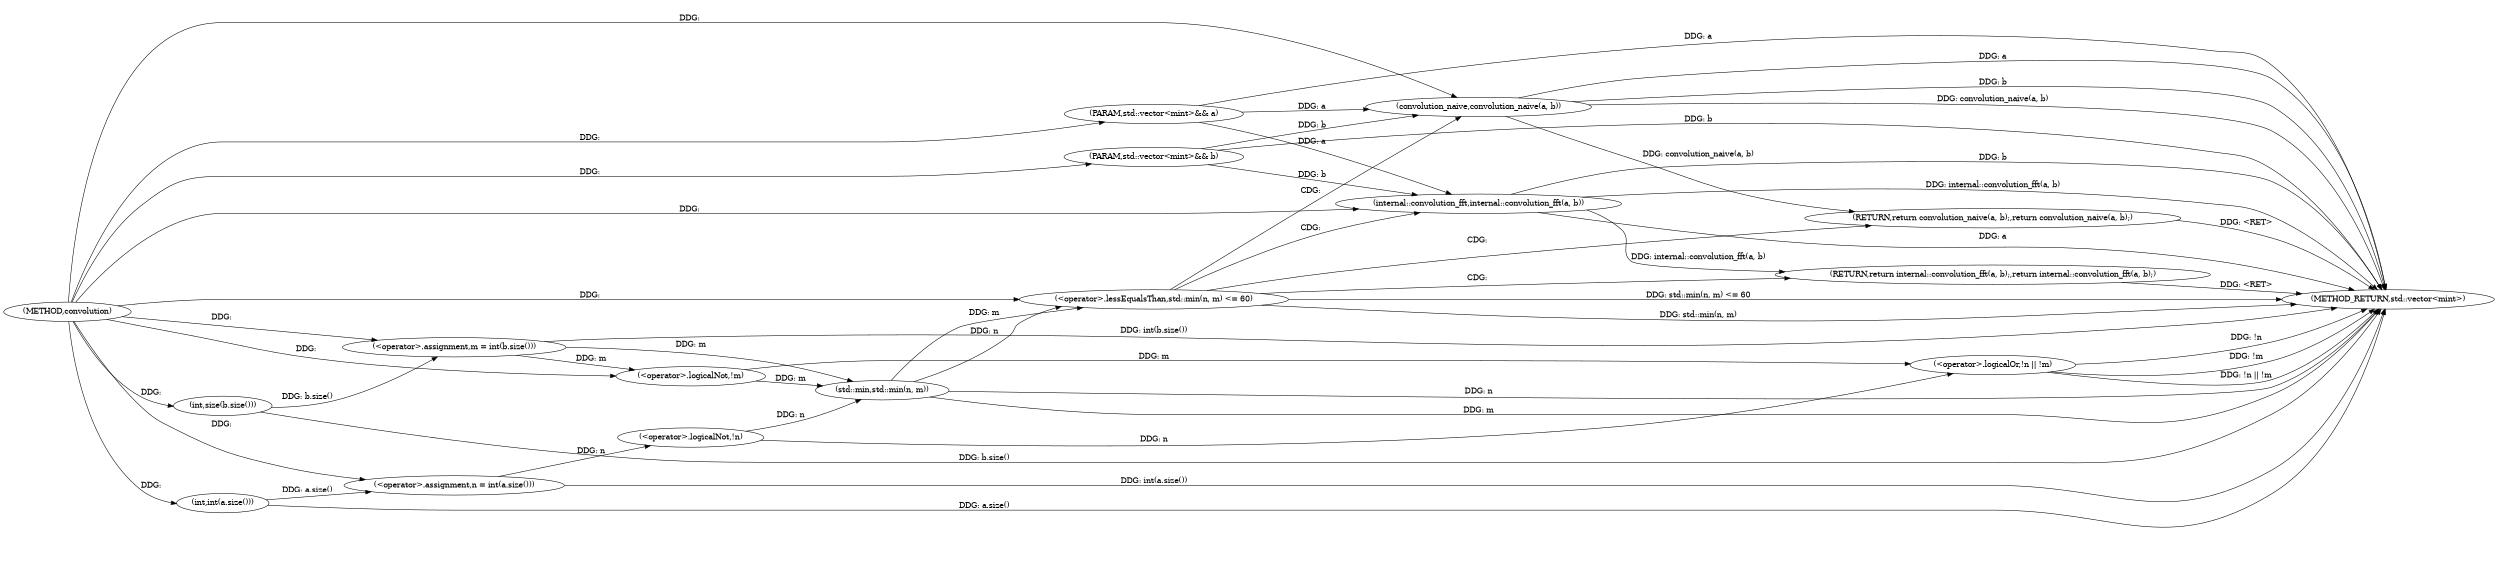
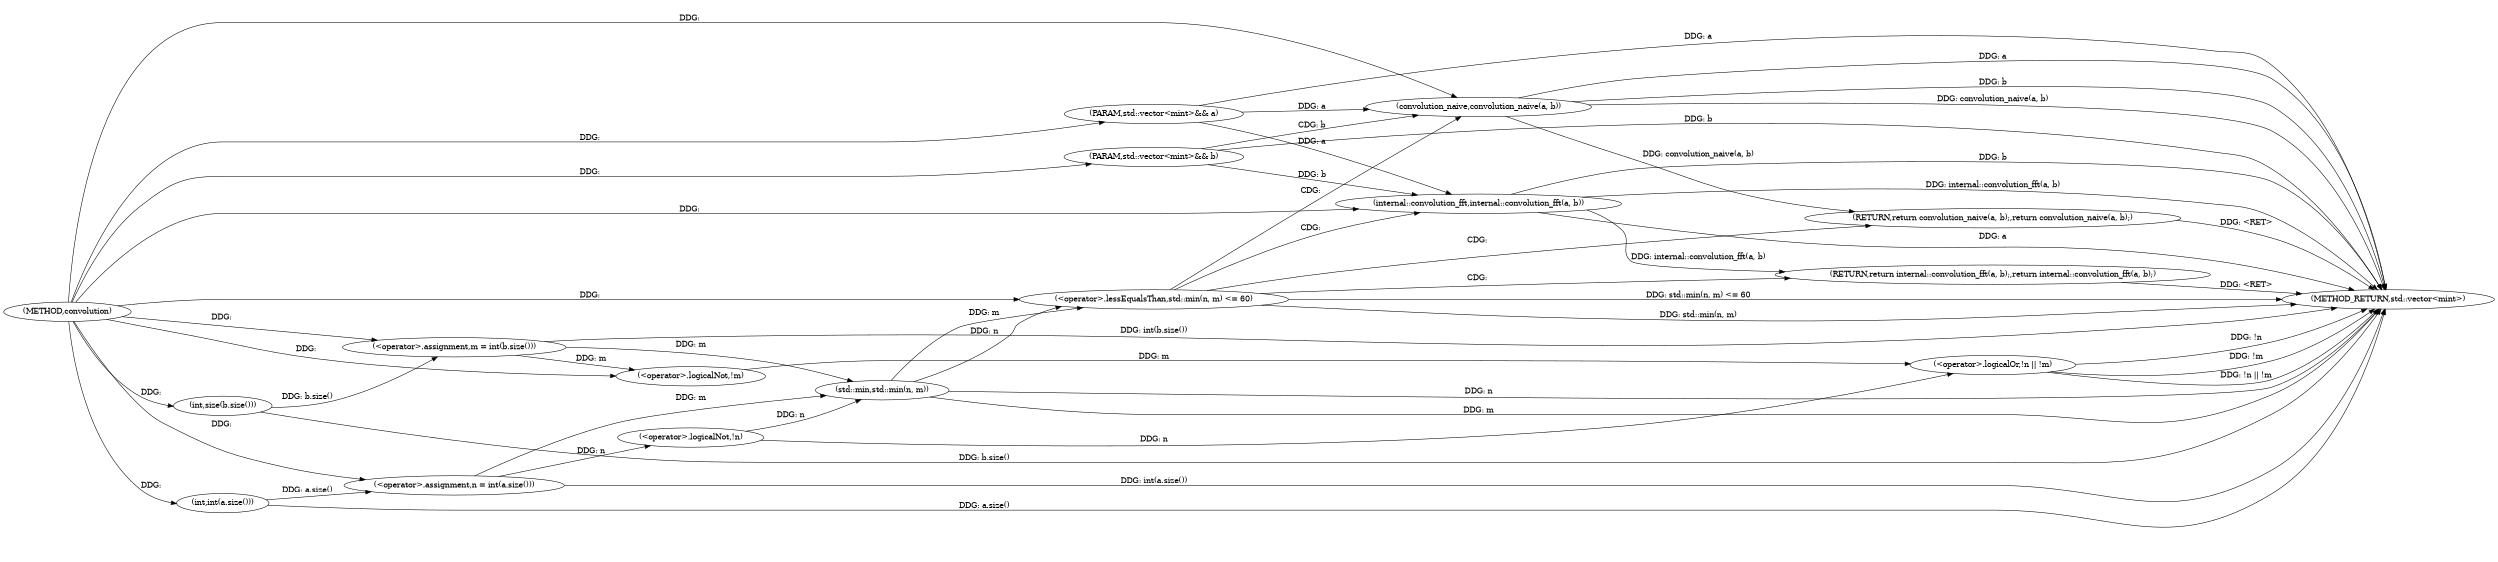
(1312, 126) -> (1312, 126)
(787, 383) -> (643, 418)
